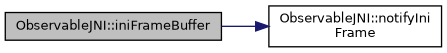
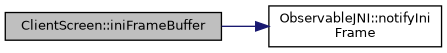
(113, 26) -> (113, 26)
